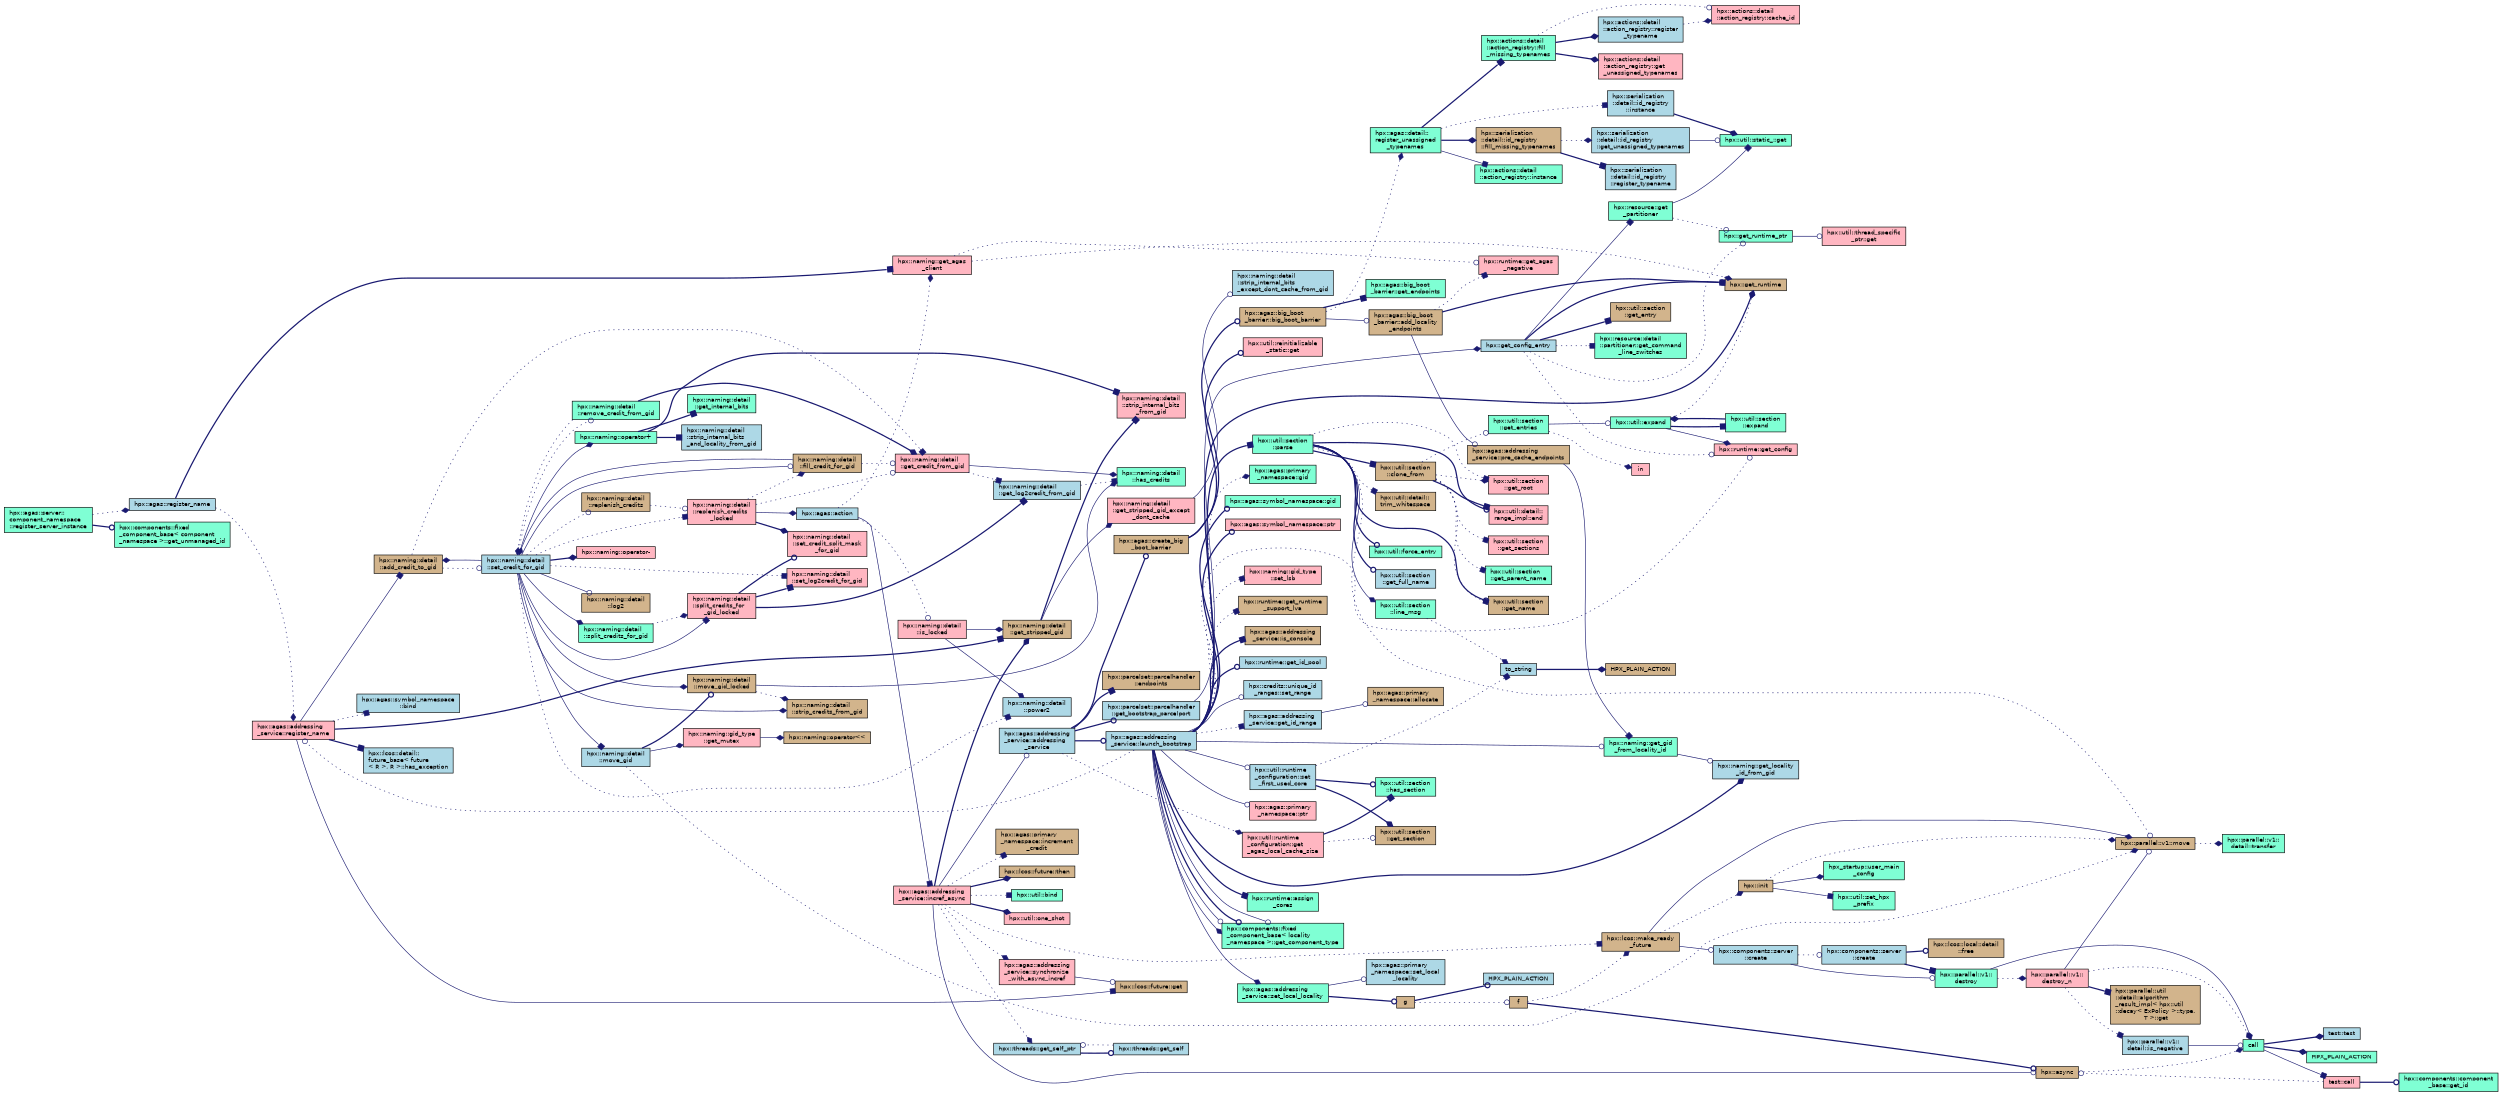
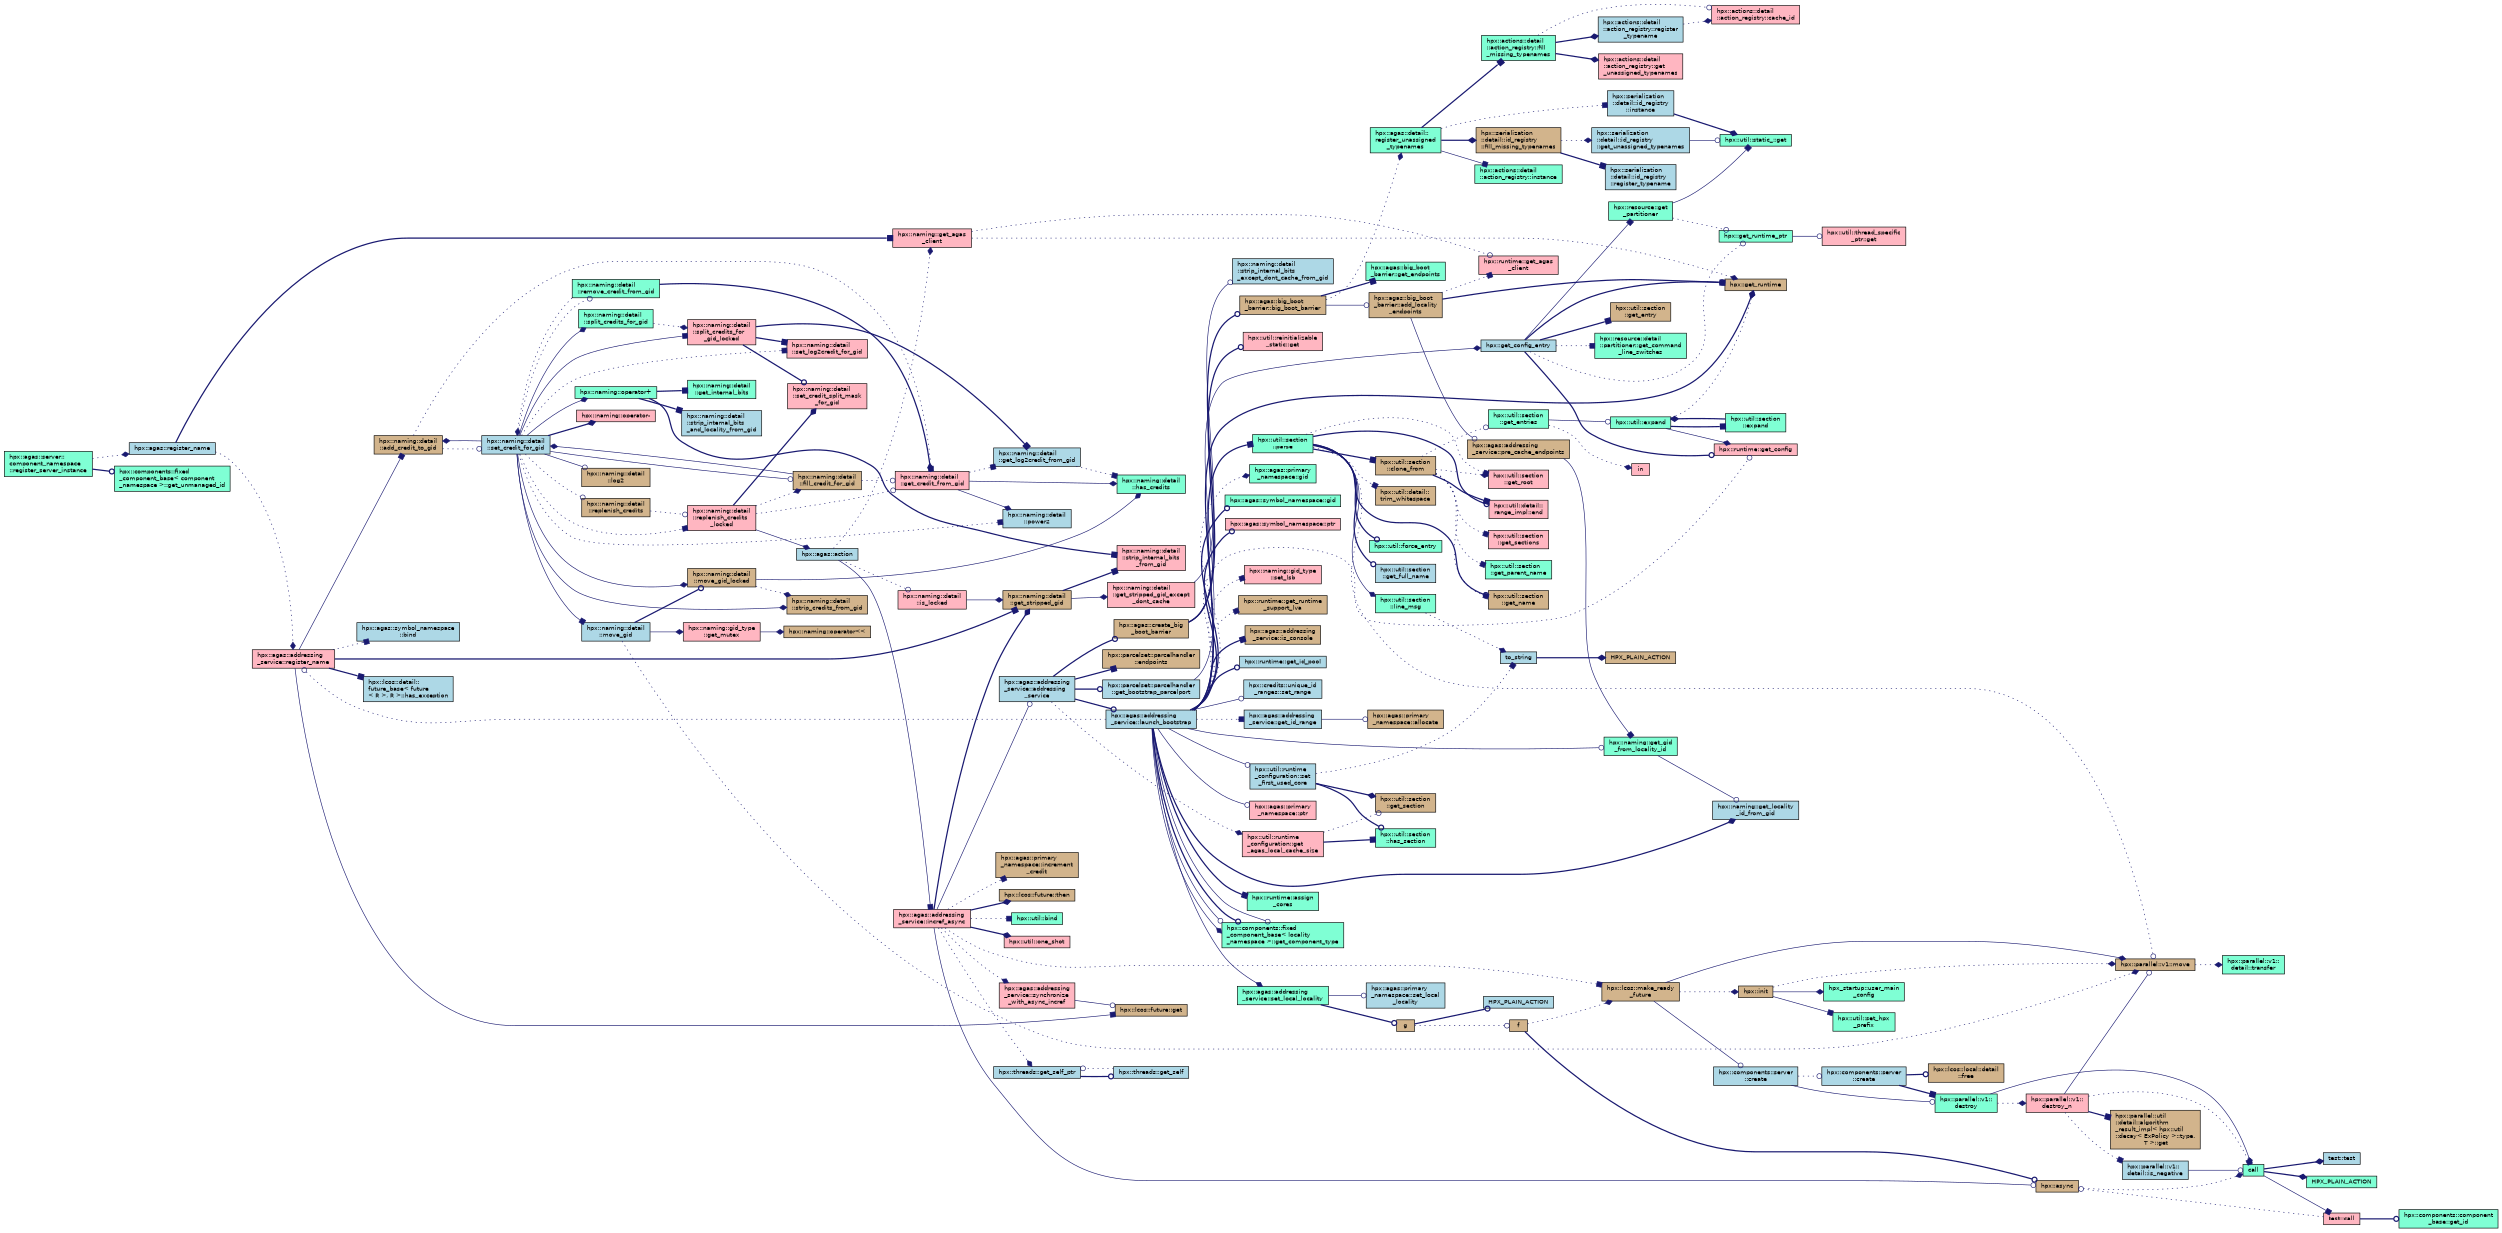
(1519, 265) -> (1519, 265)
(1598, 437) -> (1598, 437)
(982, 666) -> (981, 498)
(2180, 972) -> (2181, 1098)
